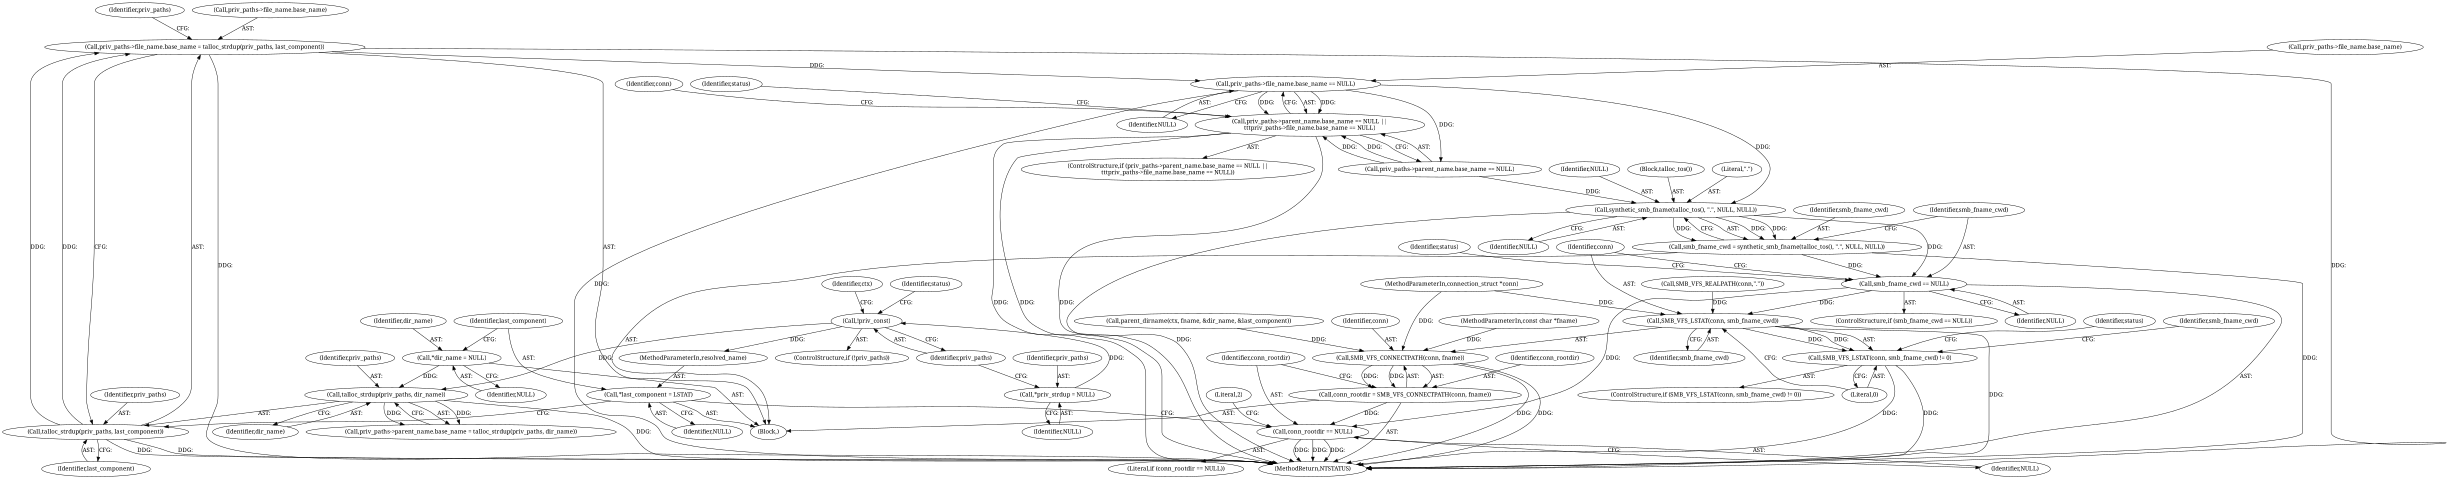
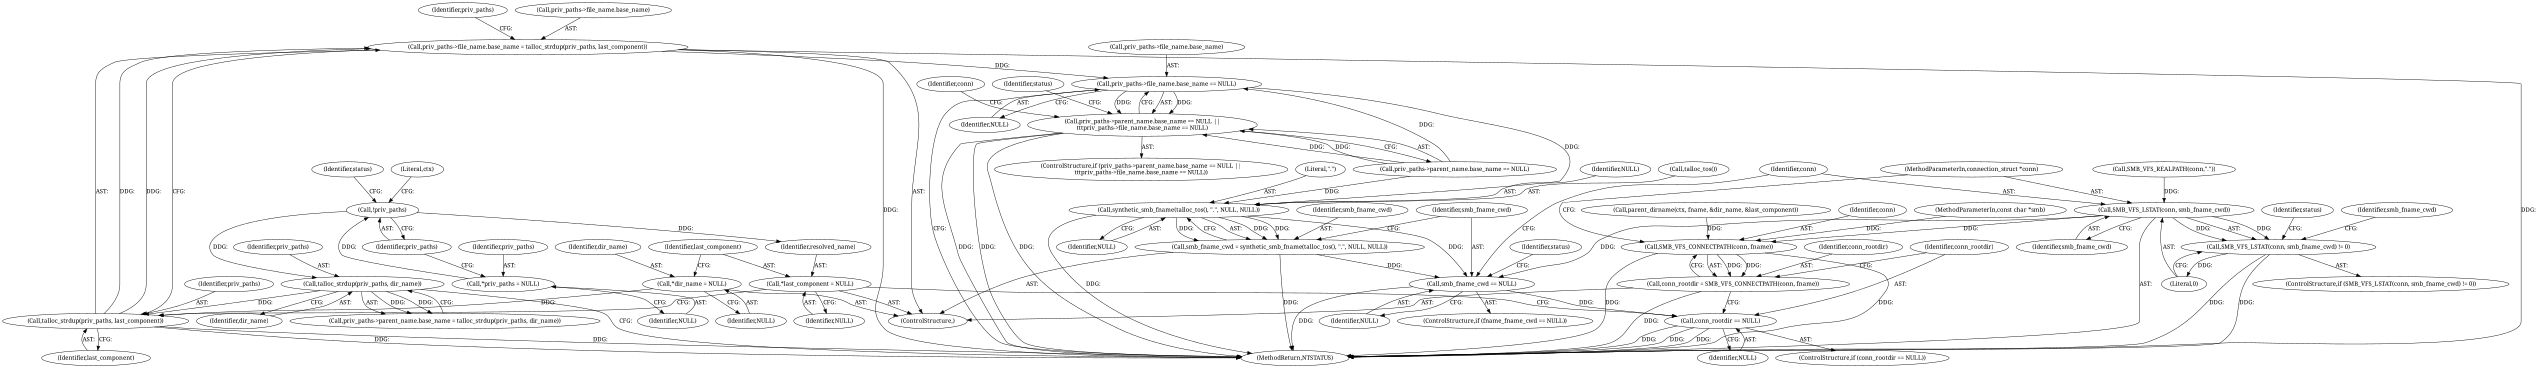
(1411, 104) -> (1355, 111)
(1666, 169) -> (1694, 169)
(602, 284) -> (941, 229)
(852, 284) -> (417, 169)
(1812, 302) -> (1797, 221)
(1607, 303) -> (2098, 192)
(867, 321) -> (383, 210)
(1427, 321) -> (1570, 210)
(1519, 321) -> (1990, 210)
(1904, 321) -> (1495, 321)
(1582, 340) -> (1972, 229)
(693, 358) -> (818, 247)
(842, 358) -> none
(1771, 358) -> (2170, 247)
(421, 375) -> (409, 308)
(1414, 377) -> (1698, 266)
(1862, 377) -> (2206, 266)
(1880, 377) -> (2182, 266)
(2247, 377) -> (1307, 321)
(649, 395) -> (810, 284)
(1057, 395) -> (503, 284)
(1229, 395) -> none
(1997, 395) -> (2147, 284)
(265, 414) -> (266, 303)
(1373, 414) -> (1734, 303)
(645, 432) -> (626, 321)
(768, 432) -> (928, 321)
(1393, 432) -> (1652, 321)
(1176, 469) -> (1862, 358)
